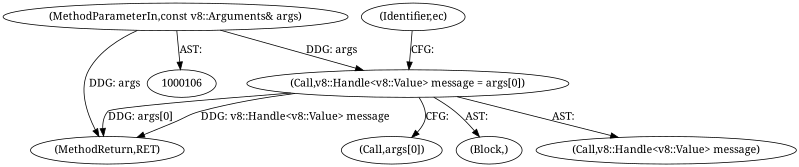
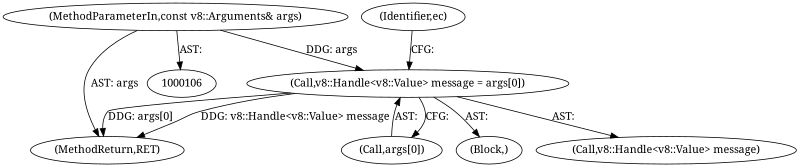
(115, 84) -> (115, 84)
none -> (393, 120)
